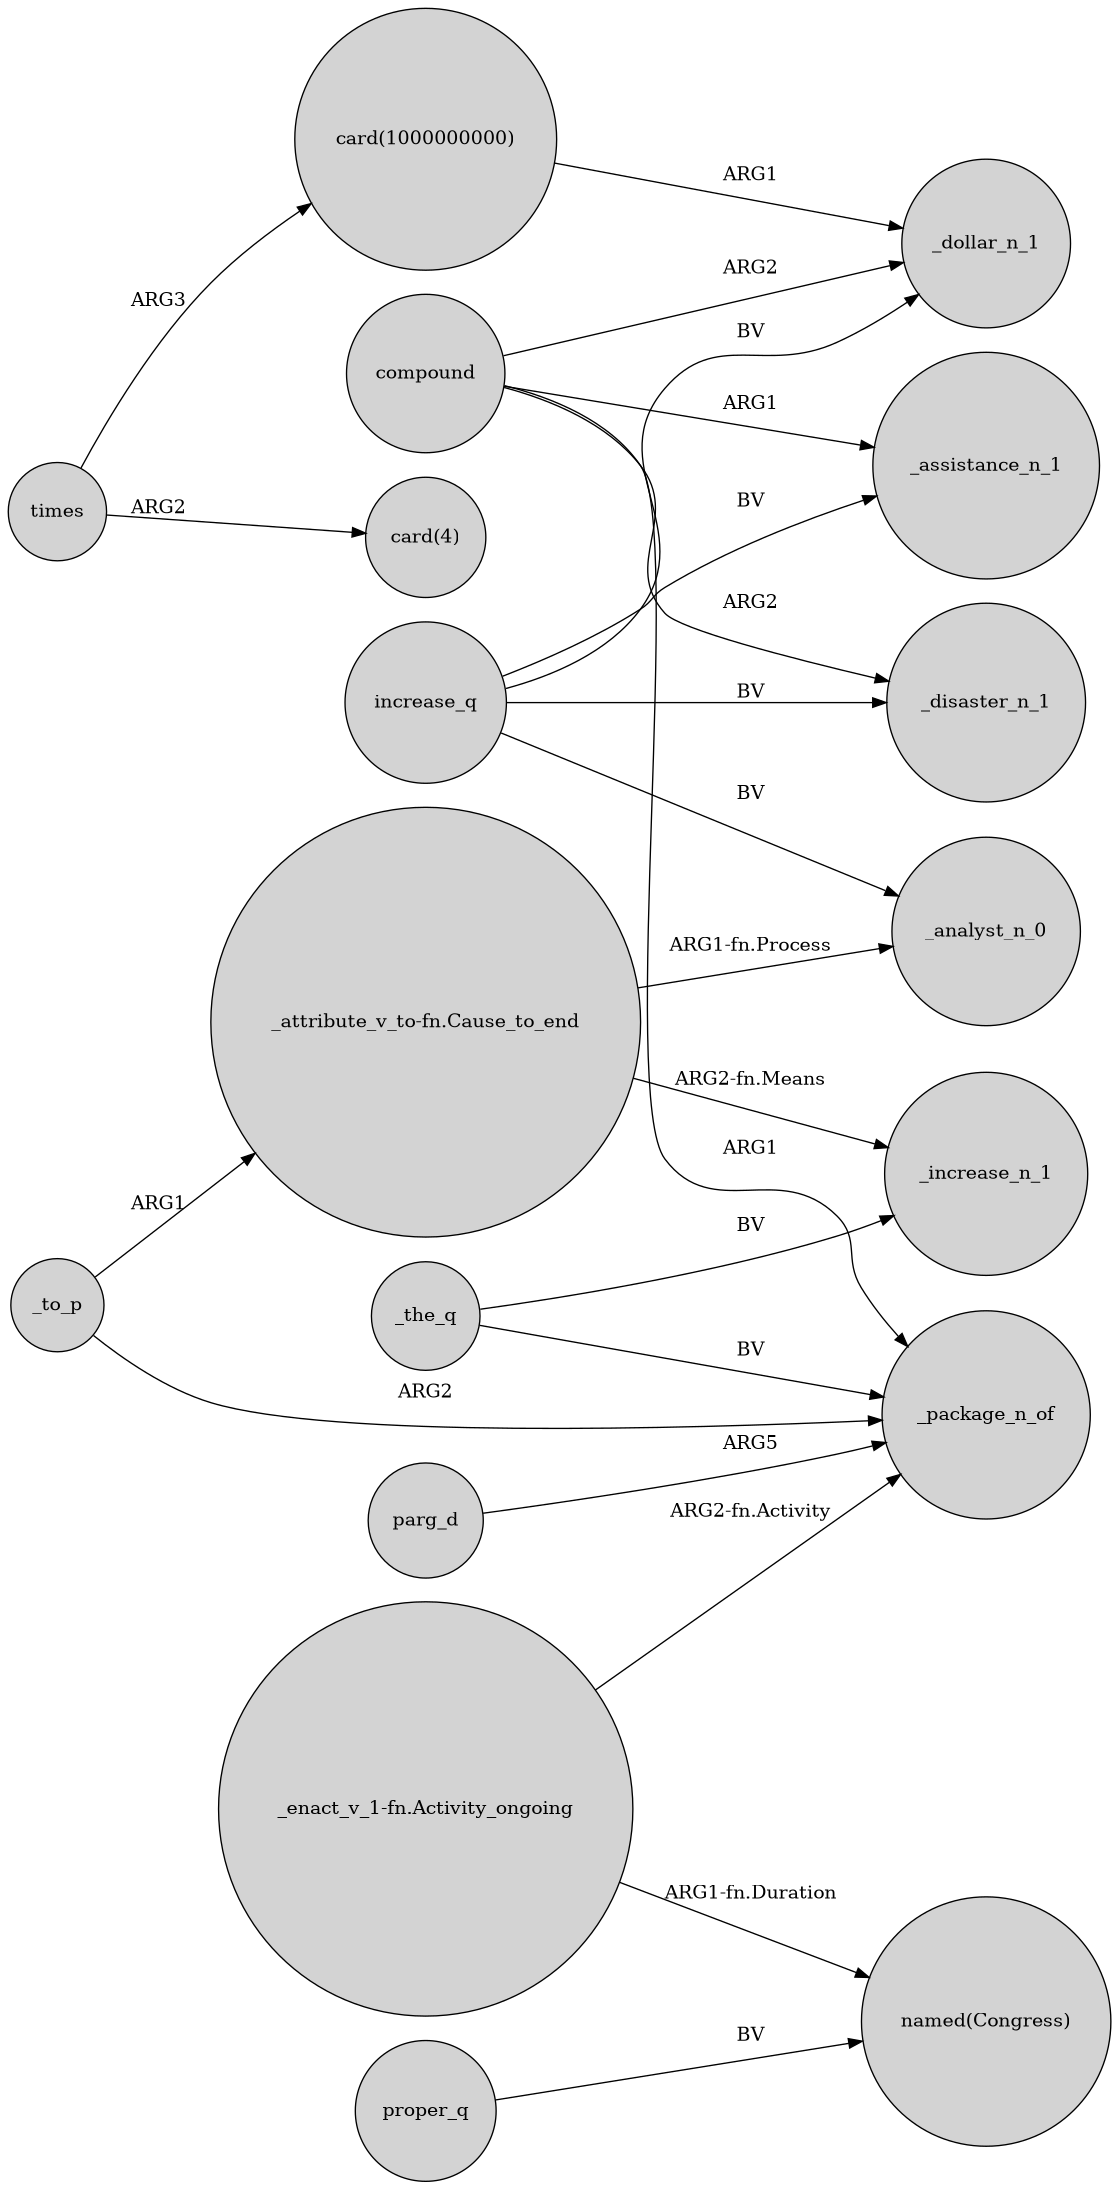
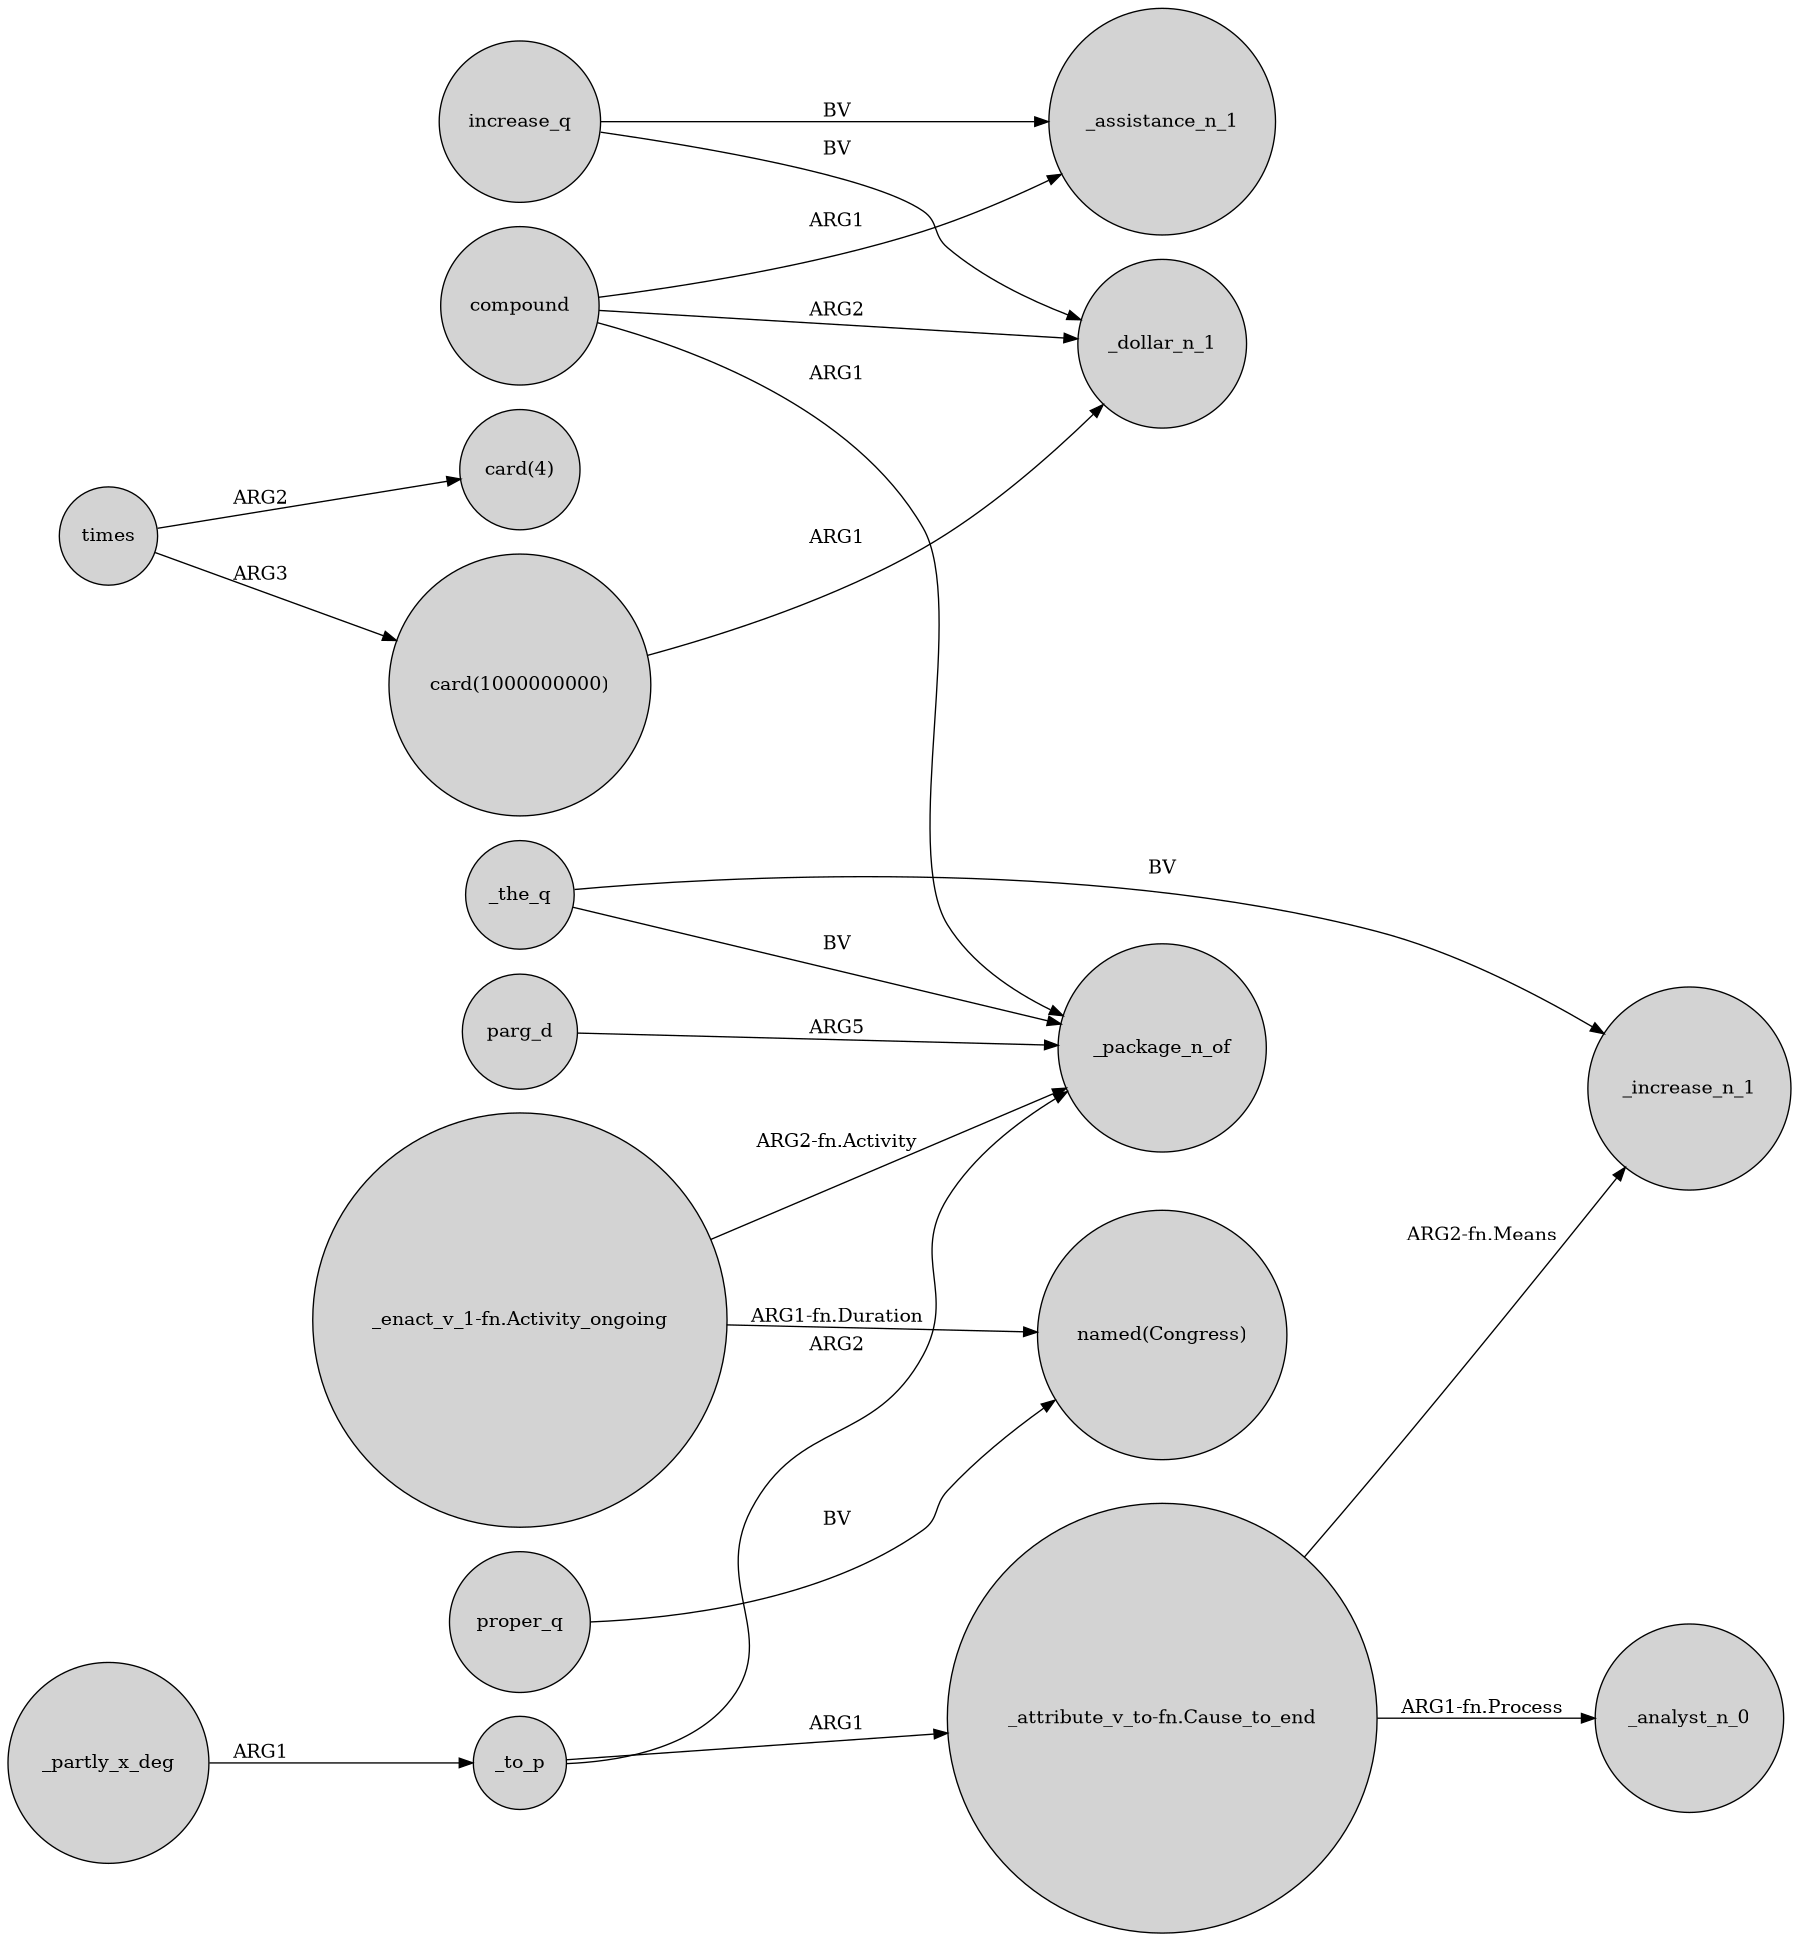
(986, 703) -> none
(693, 812) -> none
none -> (108, 1763)
